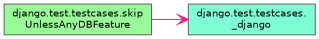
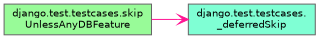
(252, 19) -> (252, 19)
